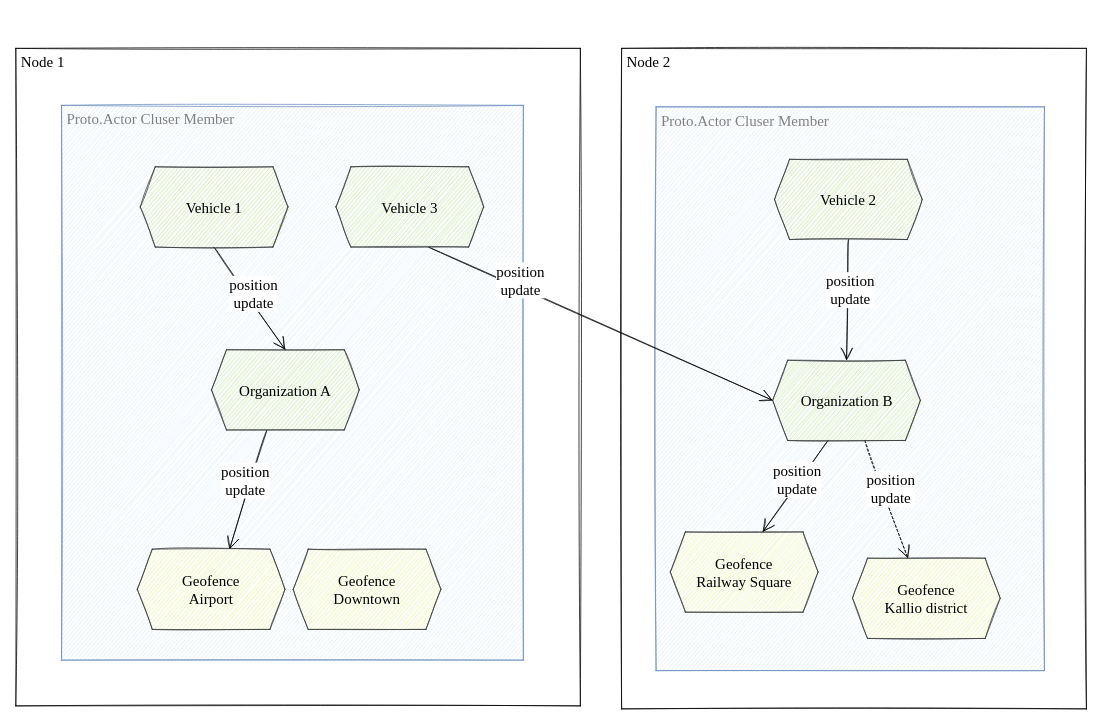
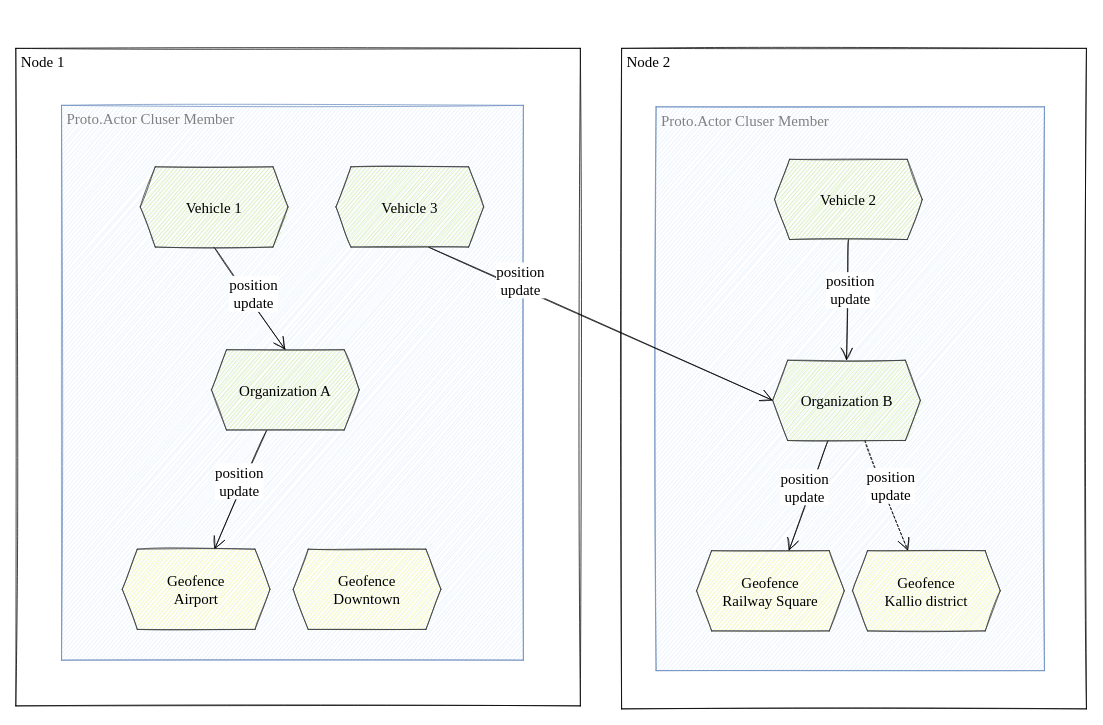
(744, 572) -> (770, 591)
(211, 590) -> (196, 590)
(926, 599) -> (926, 591)
